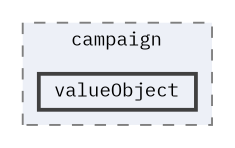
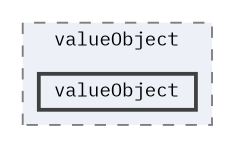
(117, 41) -> (117, 41)
